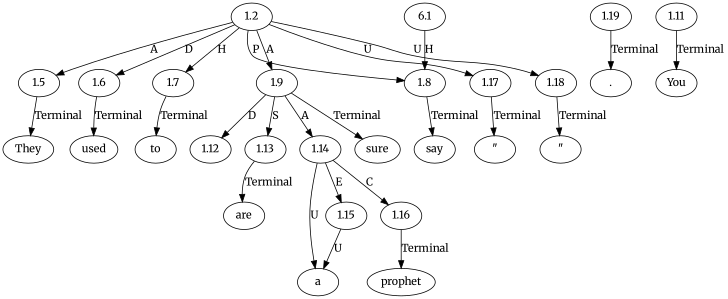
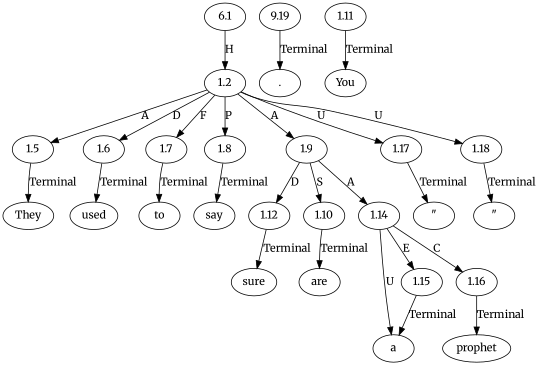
(611, 17) -> (280, 17)
(425, 46) -> (225, 46)
(222, 50) -> (203, 116)
(324, 114) -> (263, 245)
(265, 149) -> (324, 216)
(338, 249) -> (433, 315)
